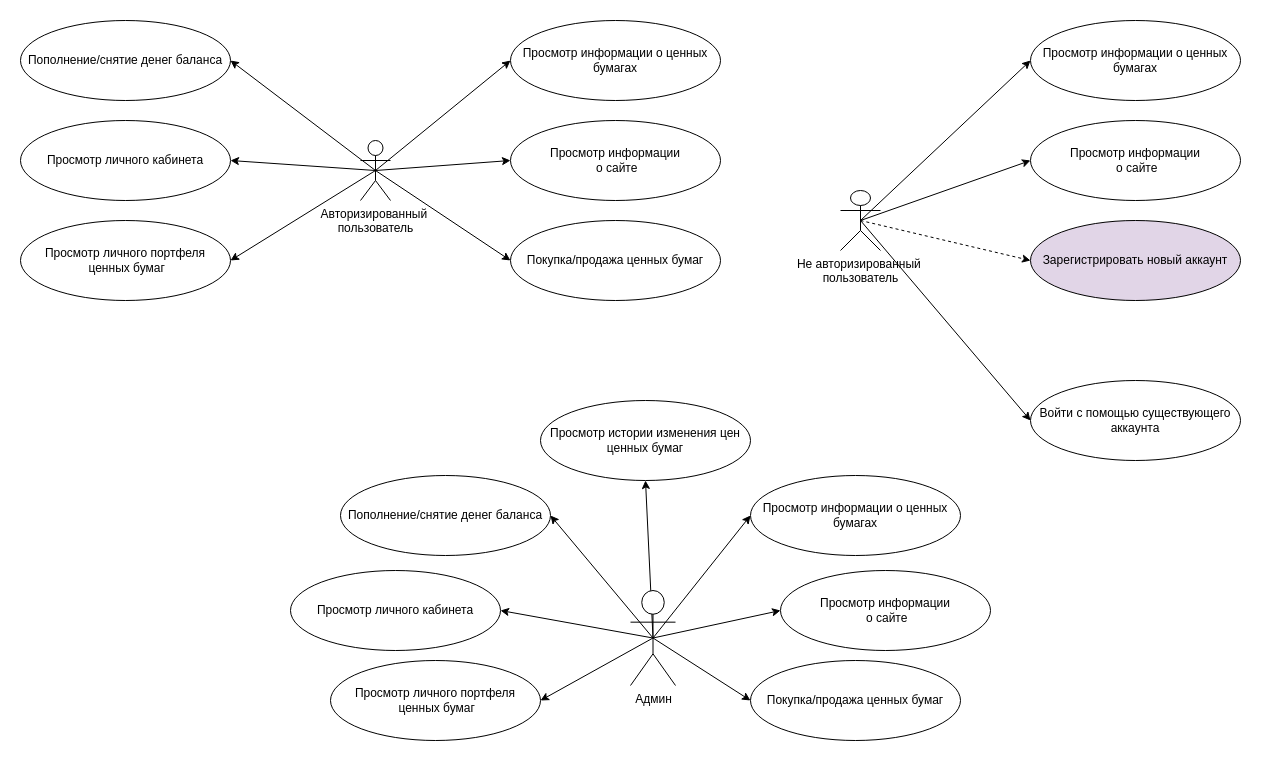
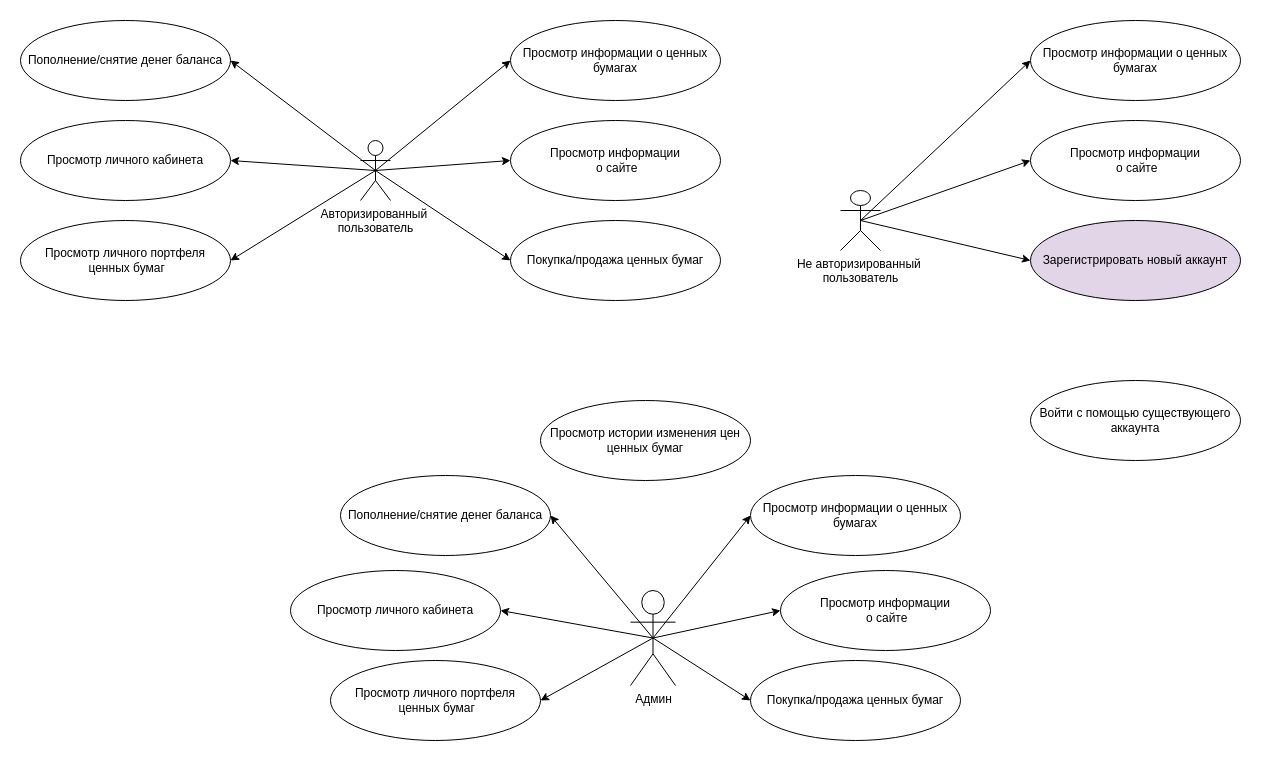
(944, 240) -> (944, 240)
(944, 319) -> none
(648, 539) -> none
